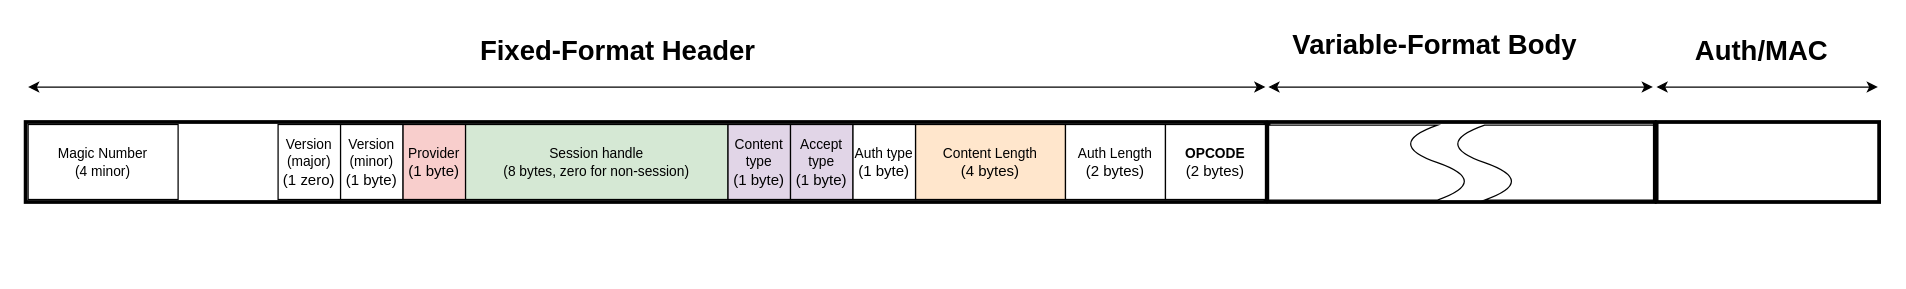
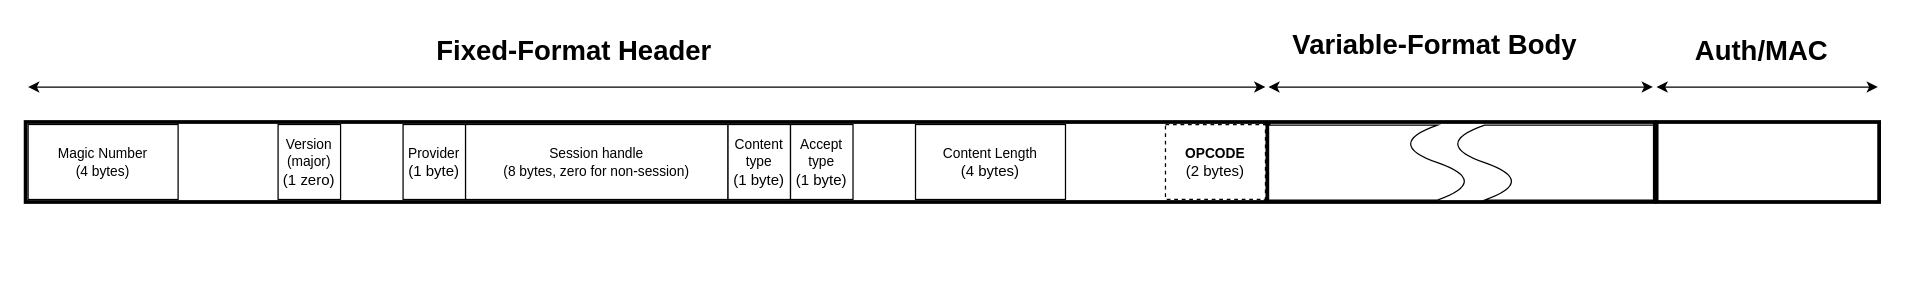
(628, 44) -> (584, 44)
(103, 162) -> (103, 162)
(372, 162) -> none
(434, 162) -> (434, 162)
(597, 162) -> (597, 162)
(759, 162) -> (759, 162)
(822, 162) -> (822, 162)
(884, 162) -> none
(991, 162) -> (991, 162)
(1116, 162) -> none
(1216, 162) -> (1216, 162)
